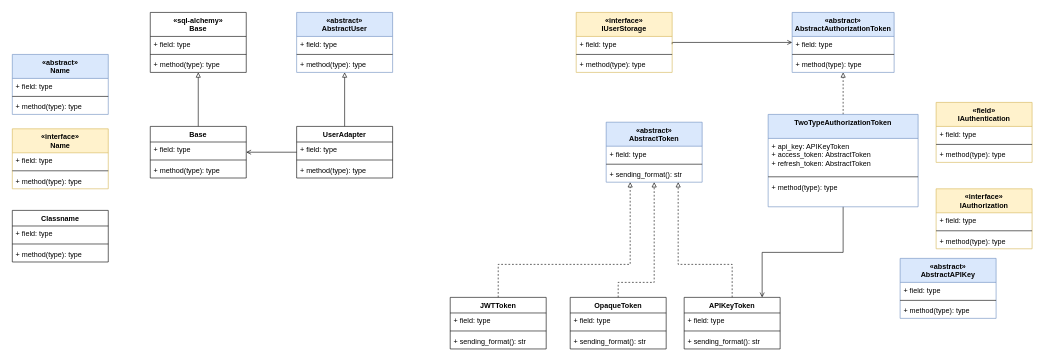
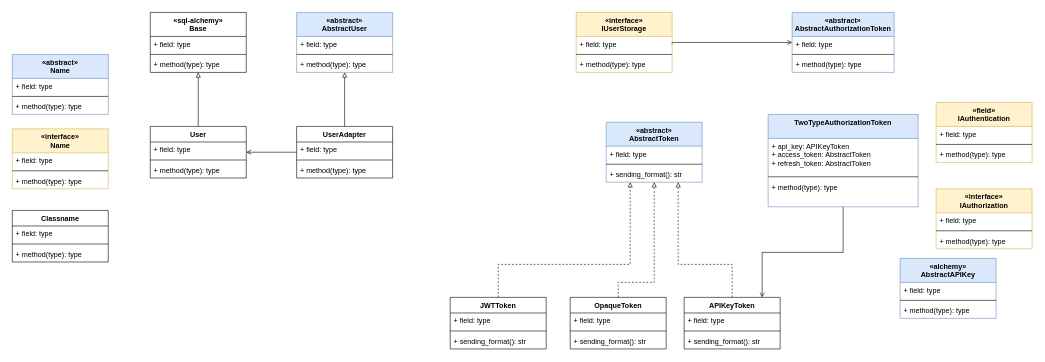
(843, 96) -> none
(198, 134) -> (198, 134)
(948, 266) -> (948, 266)
